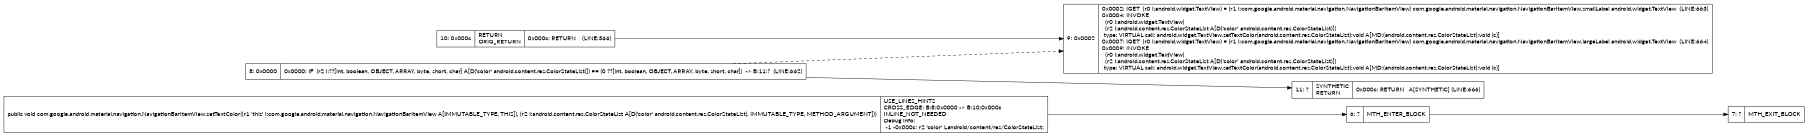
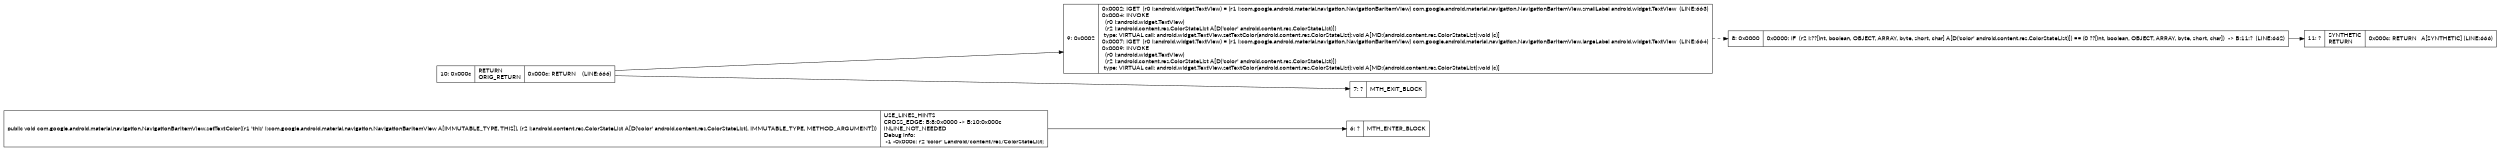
(570, 38) -> (570, 74)
(896, 57) -> (1718, 39)
(1576, 114) -> (980, 82)
